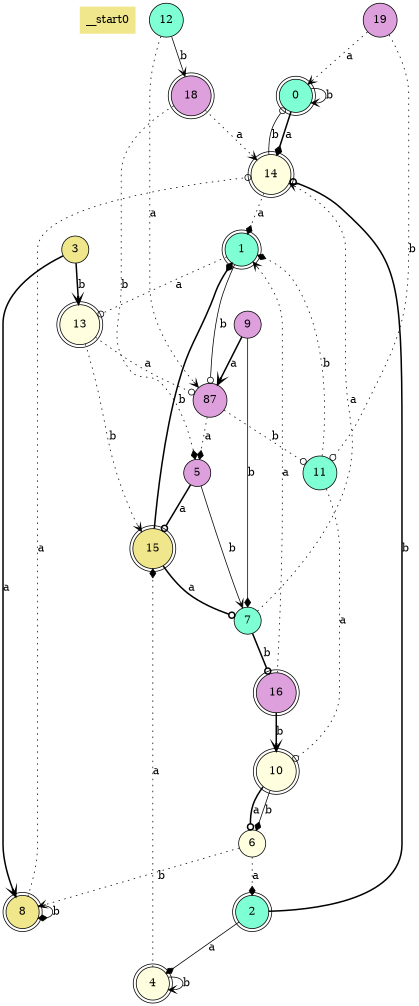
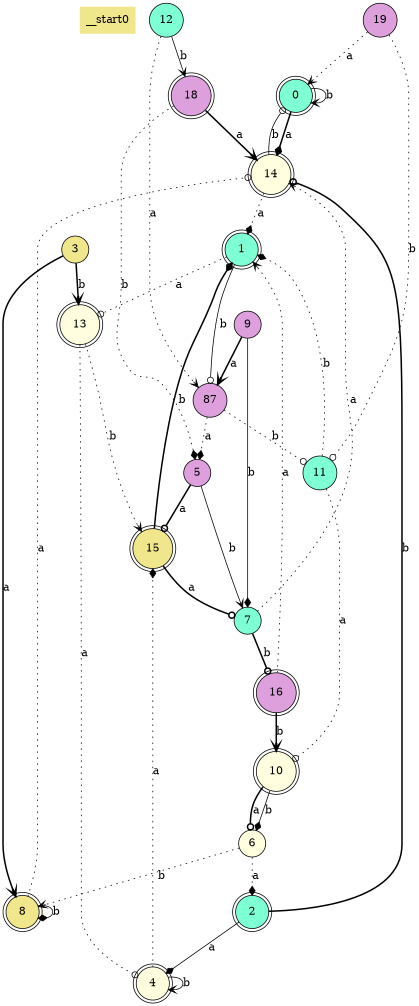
(228, 132) -> (228, 132)
(140, 367) -> (81, 670)
